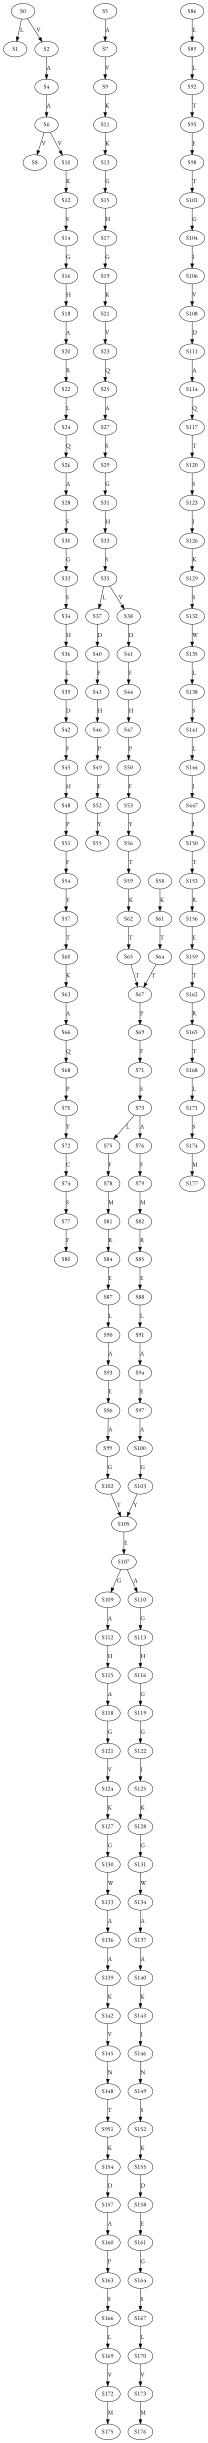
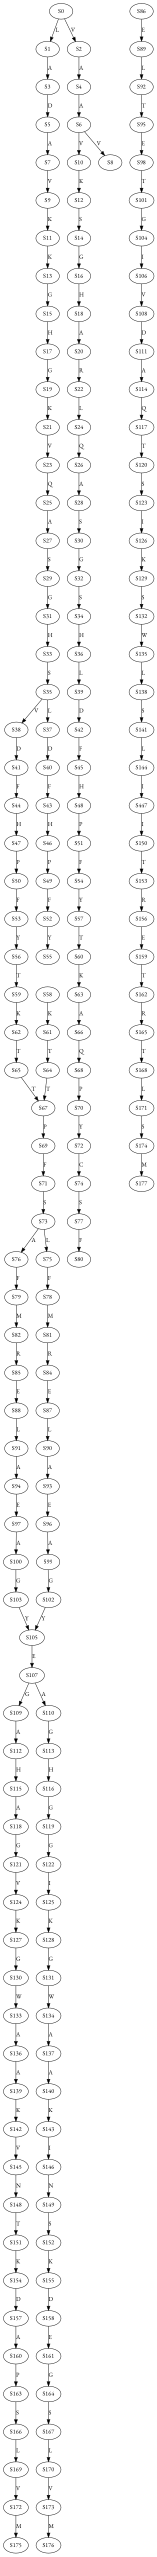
none -> (48, 87)
(108, 2129) -> (16, 2243)
